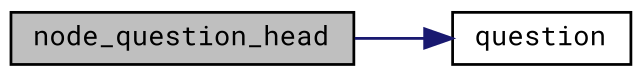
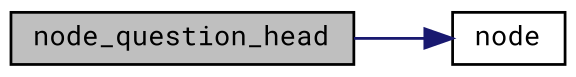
(542, 38) -> (509, 38)
